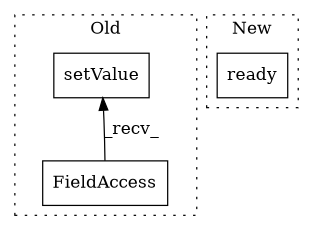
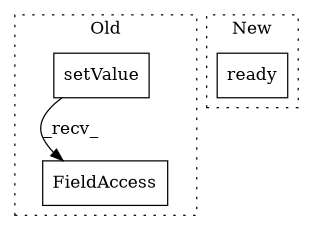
(104, 135) -> (42, 123)
